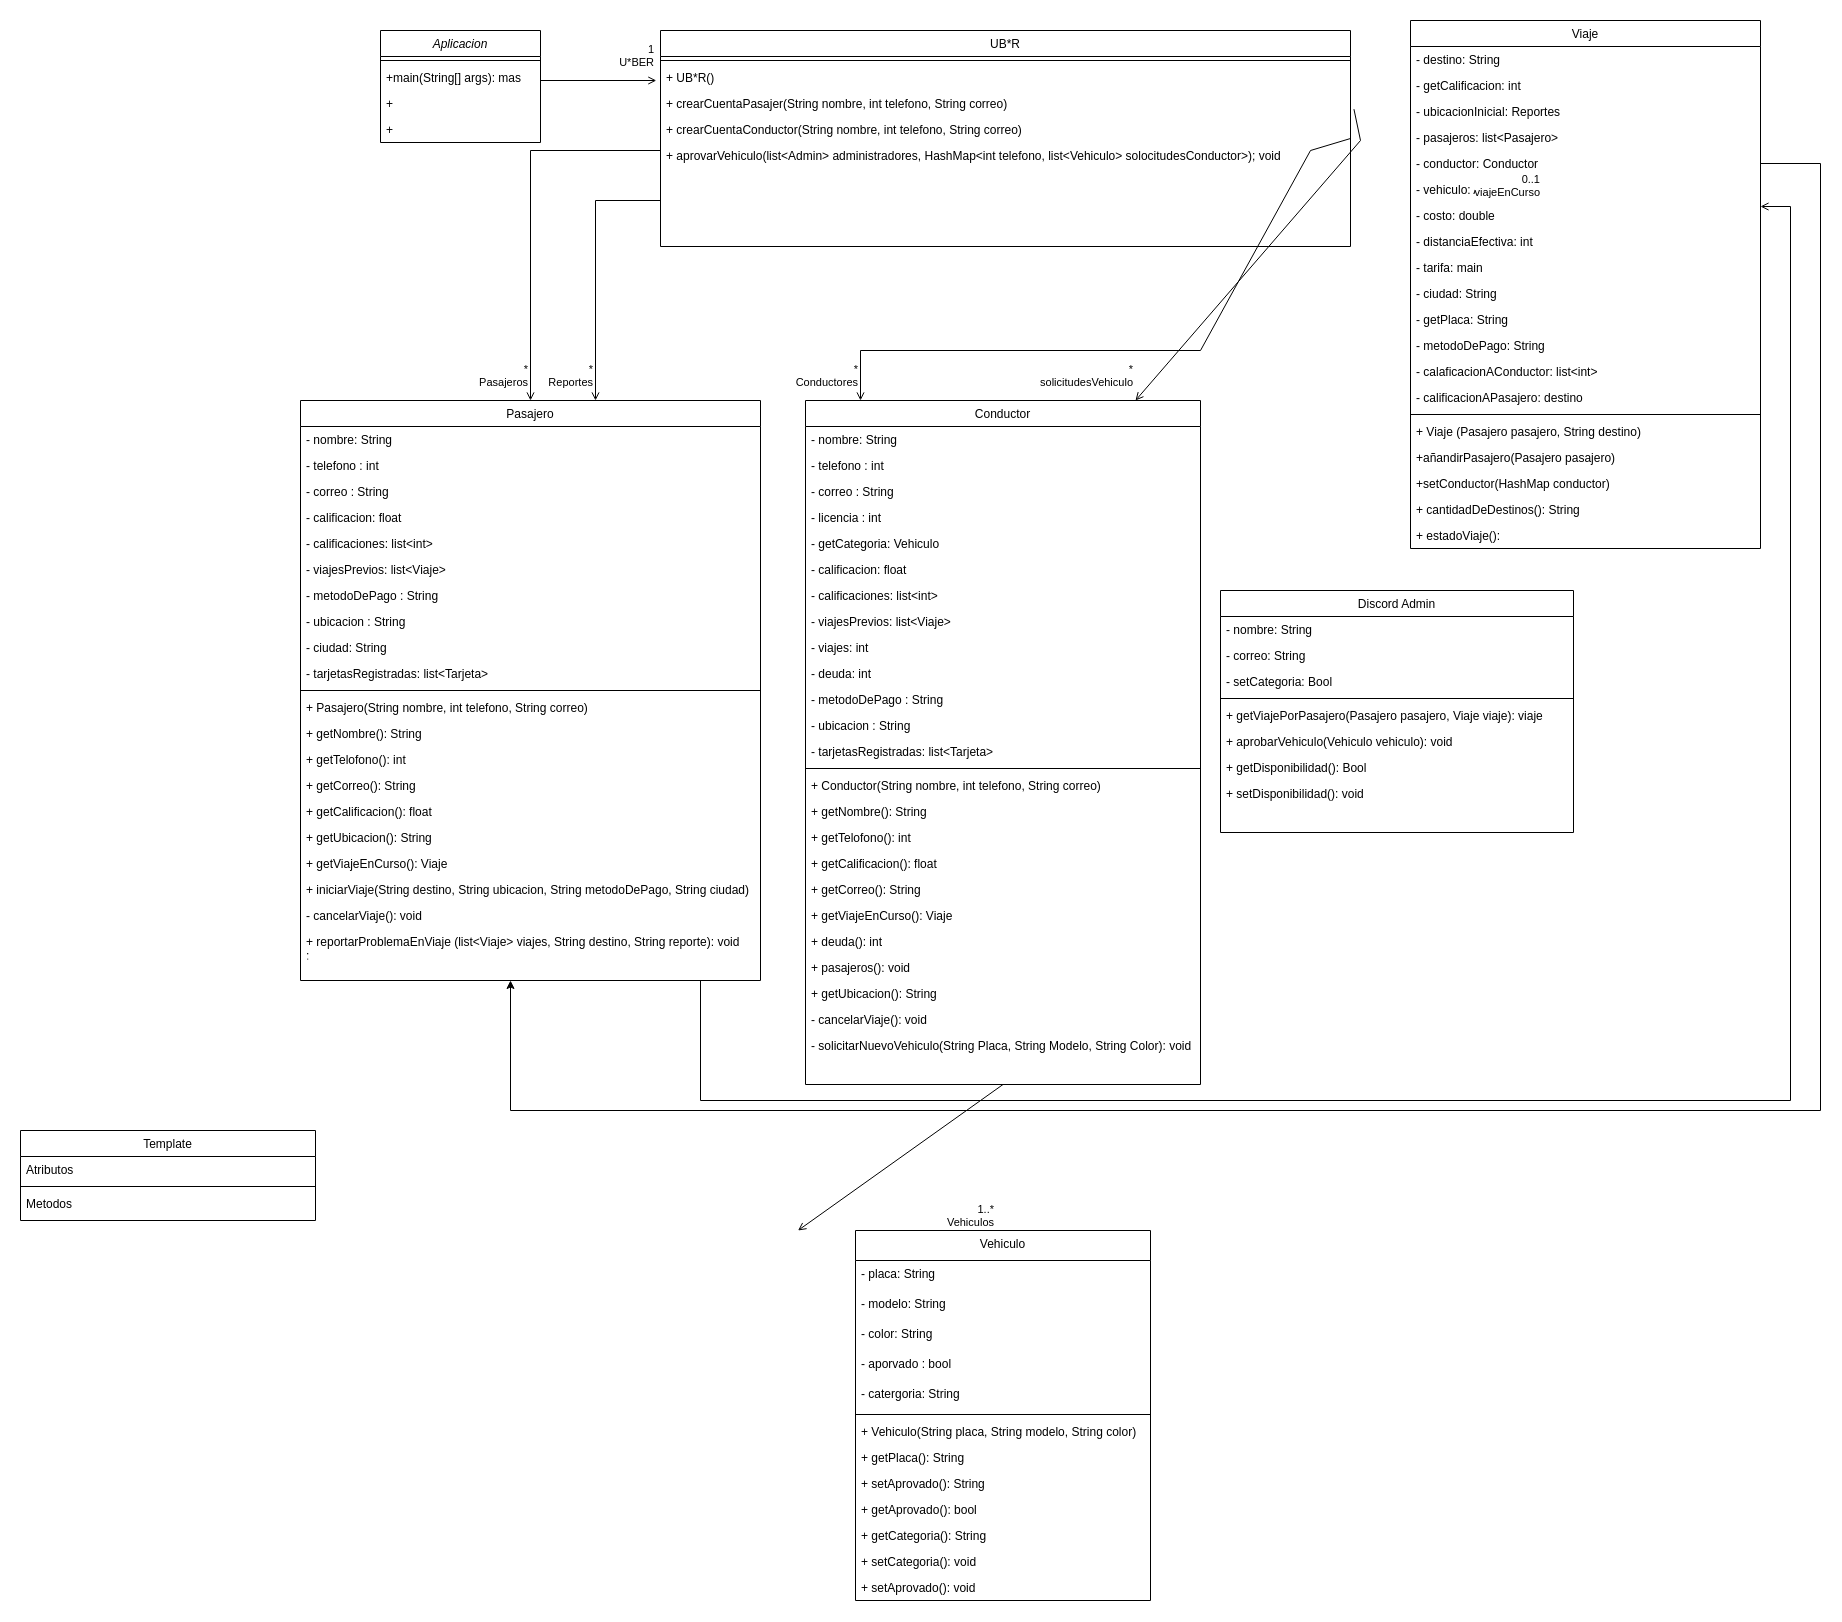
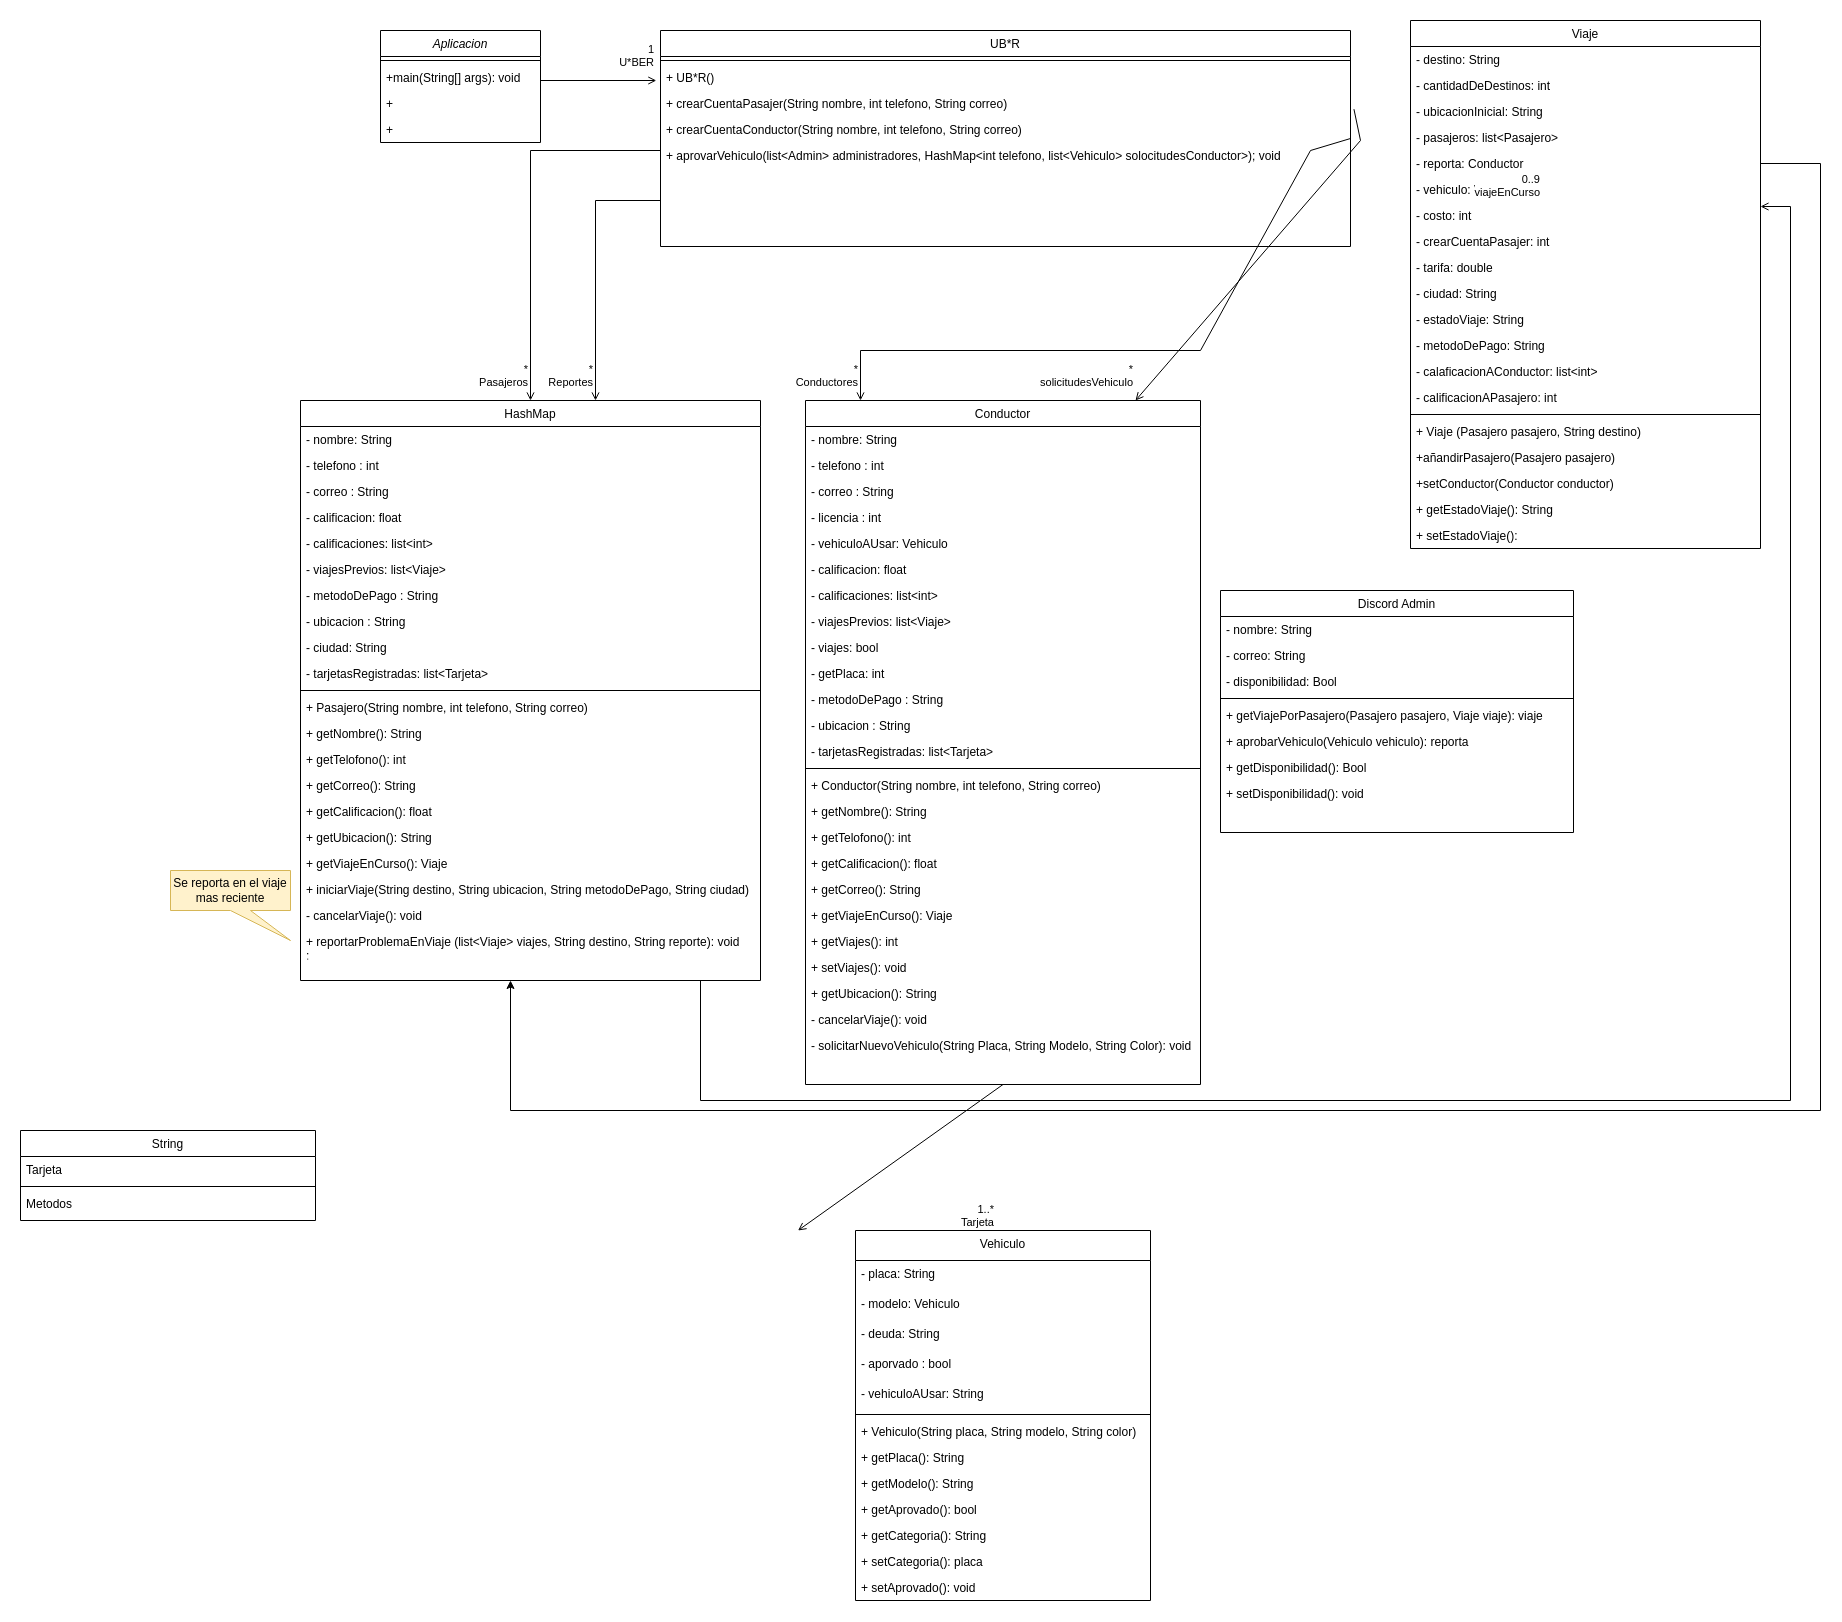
(462, 78) -> (464, 78)
(1477, 86) -> (1491, 86)
(1498, 112) -> (1489, 112)
(1485, 164) -> (1479, 164)
(1505, 185) -> (1505, 185)
(1477, 190) -> (1472, 190)
(1460, 216) -> (1450, 216)
(1486, 242) -> (1494, 242)
(1455, 268) -> (1462, 268)
(1469, 320) -> (1479, 320)
(1511, 398) -> (1498, 398)
(530, 414) -> (530, 414)
(1522, 484) -> (1529, 484)
(1507, 510) -> (1496, 510)
(1465, 536) -> (1475, 536)
(882, 544) -> (884, 544)
(847, 648) -> (850, 648)
(845, 674) -> (854, 674)
(1285, 682) -> (1286, 682)
(1350, 742) -> (1362, 742)
none -> (231, 906)
(852, 942) -> (864, 942)
(869, 968) -> (867, 968)
(168, 1144) -> (168, 1144)
(55, 1170) -> (50, 1170)
(970, 1215) -> (973, 1215)
(907, 1304) -> (912, 1304)
(904, 1334) -> (905, 1334)
(920, 1394) -> (929, 1394)
(932, 1484) -> (924, 1484)
(927, 1562) -> (930, 1562)
